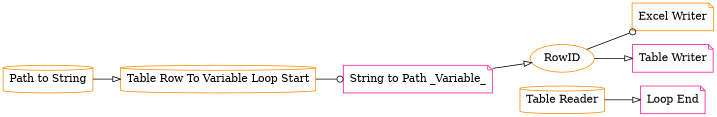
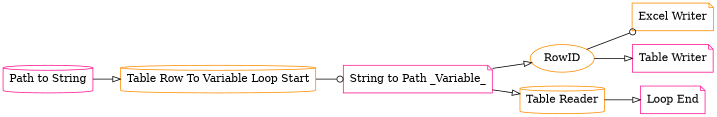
(48, 79) -> (48, 79)
none -> (502, 91)
